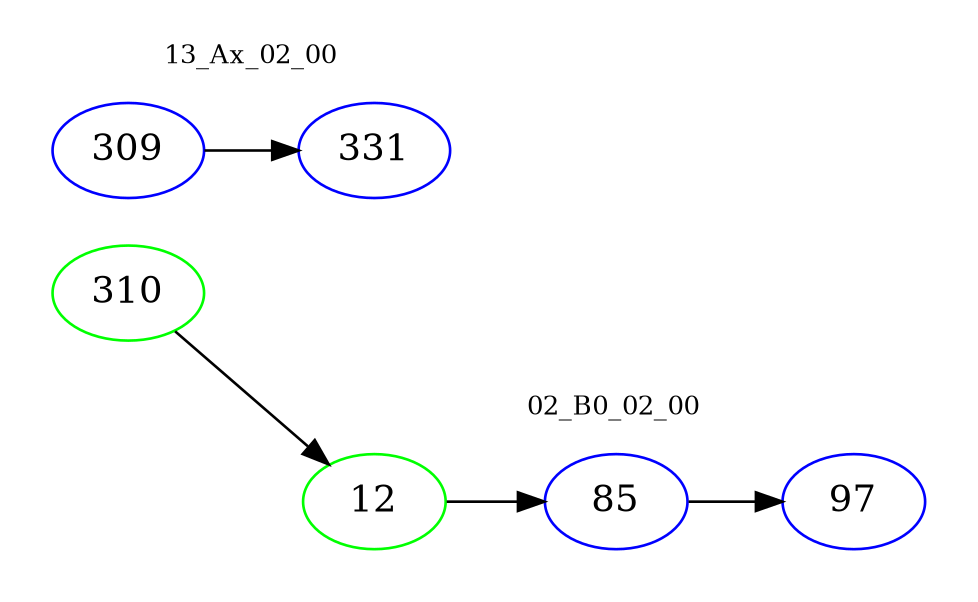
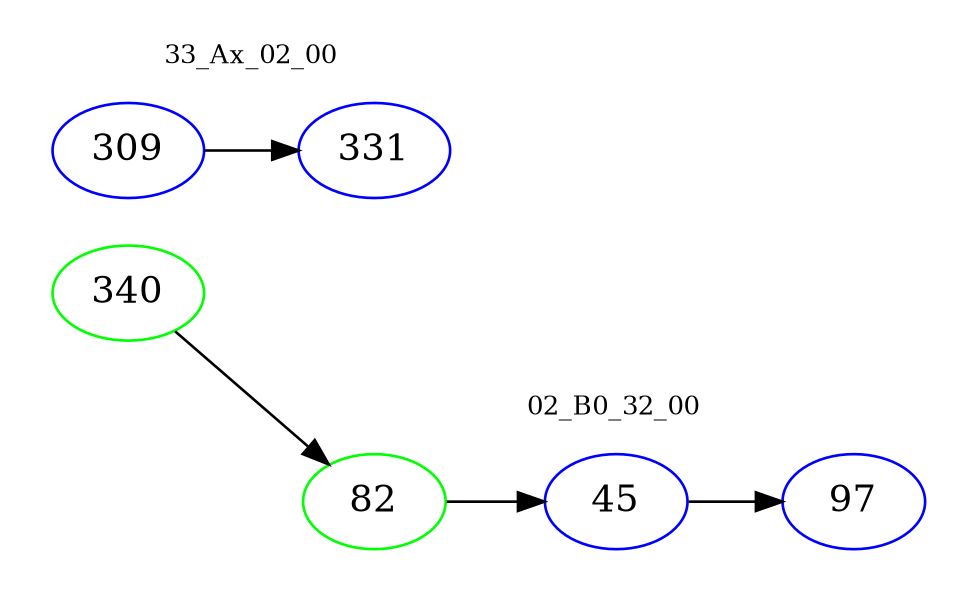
(251, 57) -> (251, 57)
(128, 293) -> (128, 293)
(614, 408) -> (614, 408)
(374, 502) -> (374, 502)
(616, 502) -> (616, 502)
